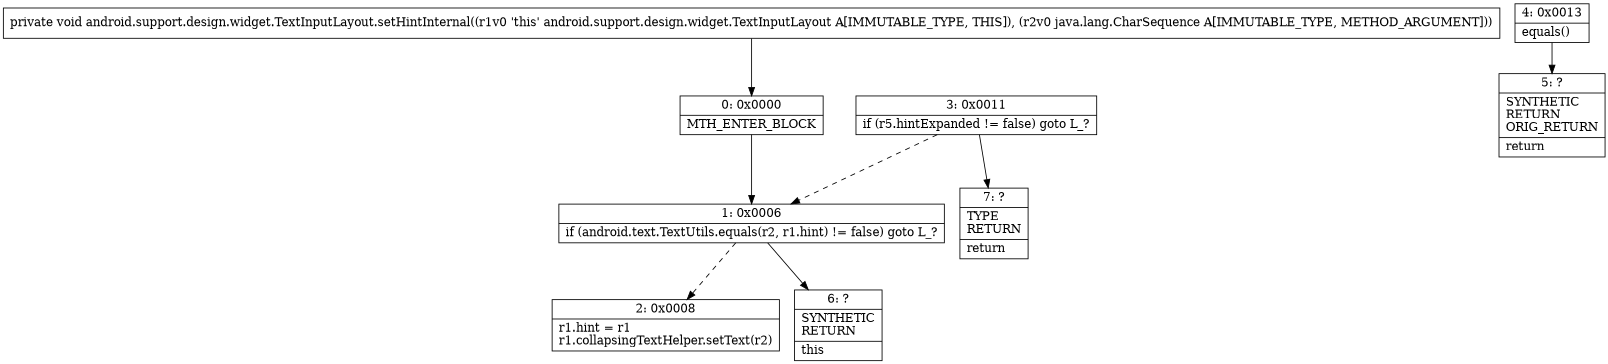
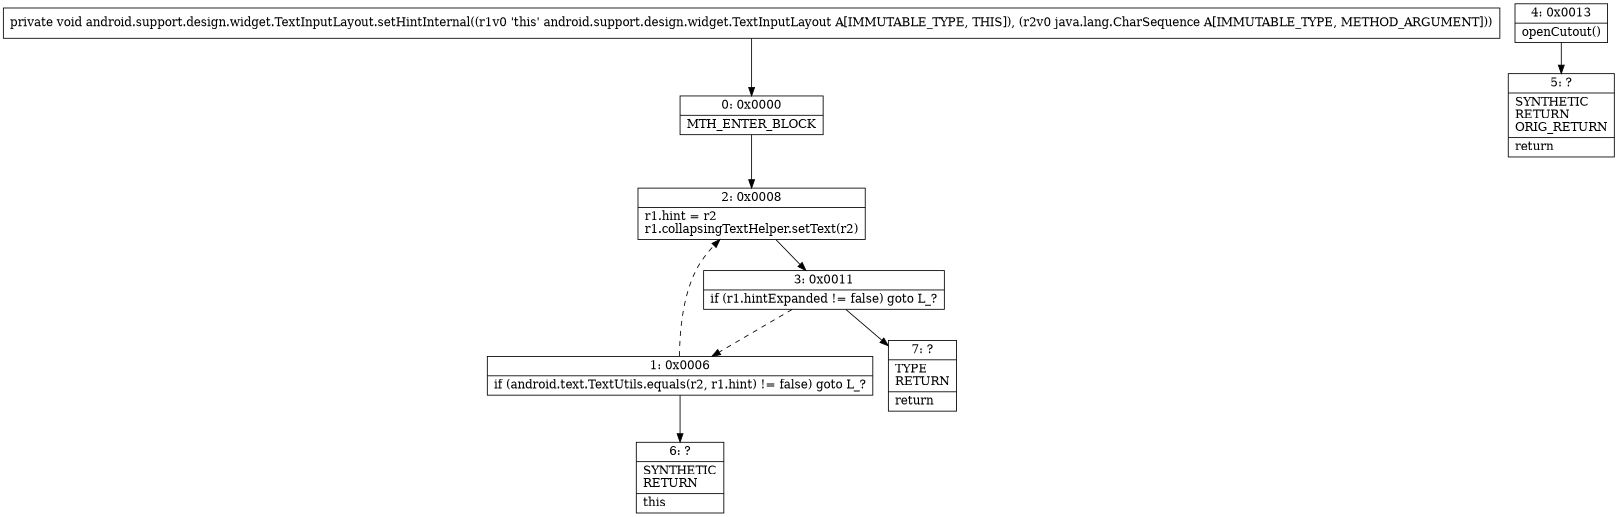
(1546, 32) -> (1561, 32)
(976, 125) -> (824, 299)
(752, 165) -> (752, 157)
none -> (788, 252)
(595, 328) -> (681, 217)
